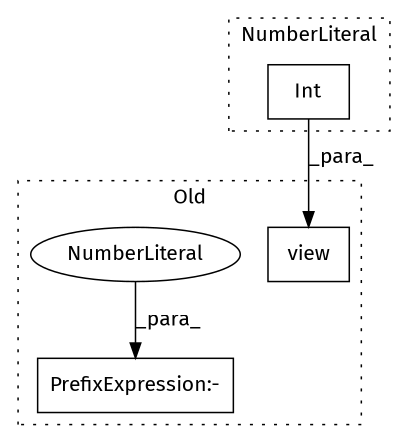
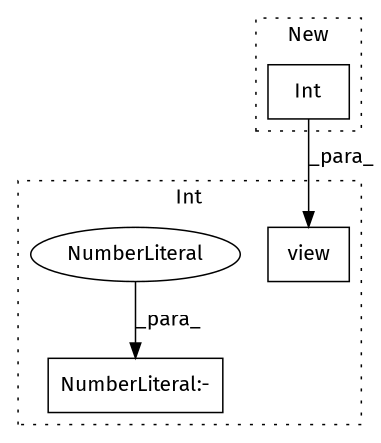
(309, 35) -> (309, 35)
(190, 198) -> (190, 198)
(136, 385) -> (136, 385)
